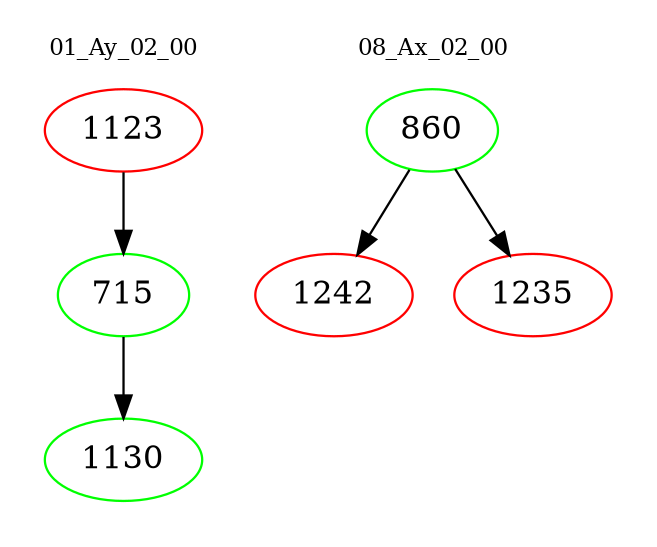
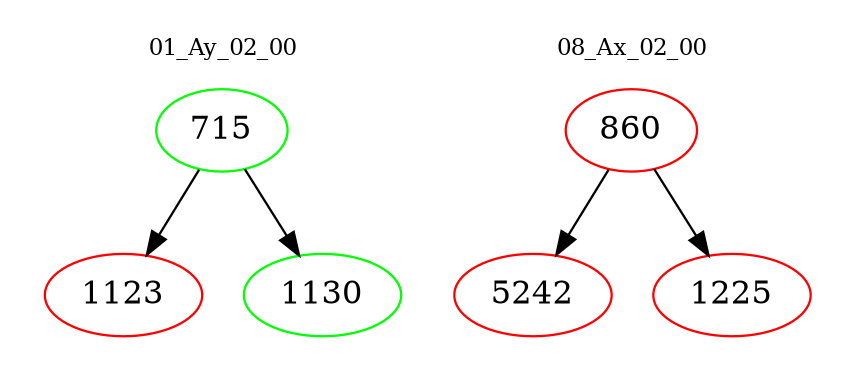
(432, 130) -> (631, 130)
(124, 202) -> (179, 202)
(334, 295) -> (533, 295)
(533, 295) -> (732, 295)
